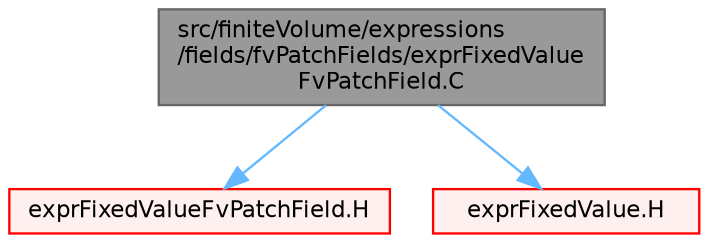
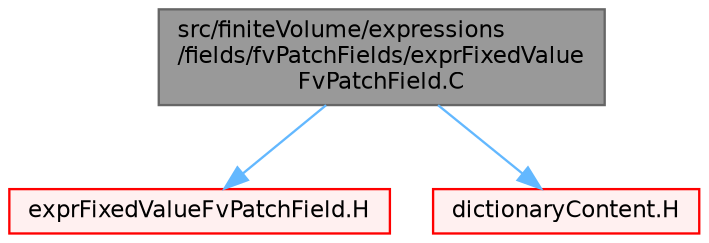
(566, 211) -> (566, 211)
